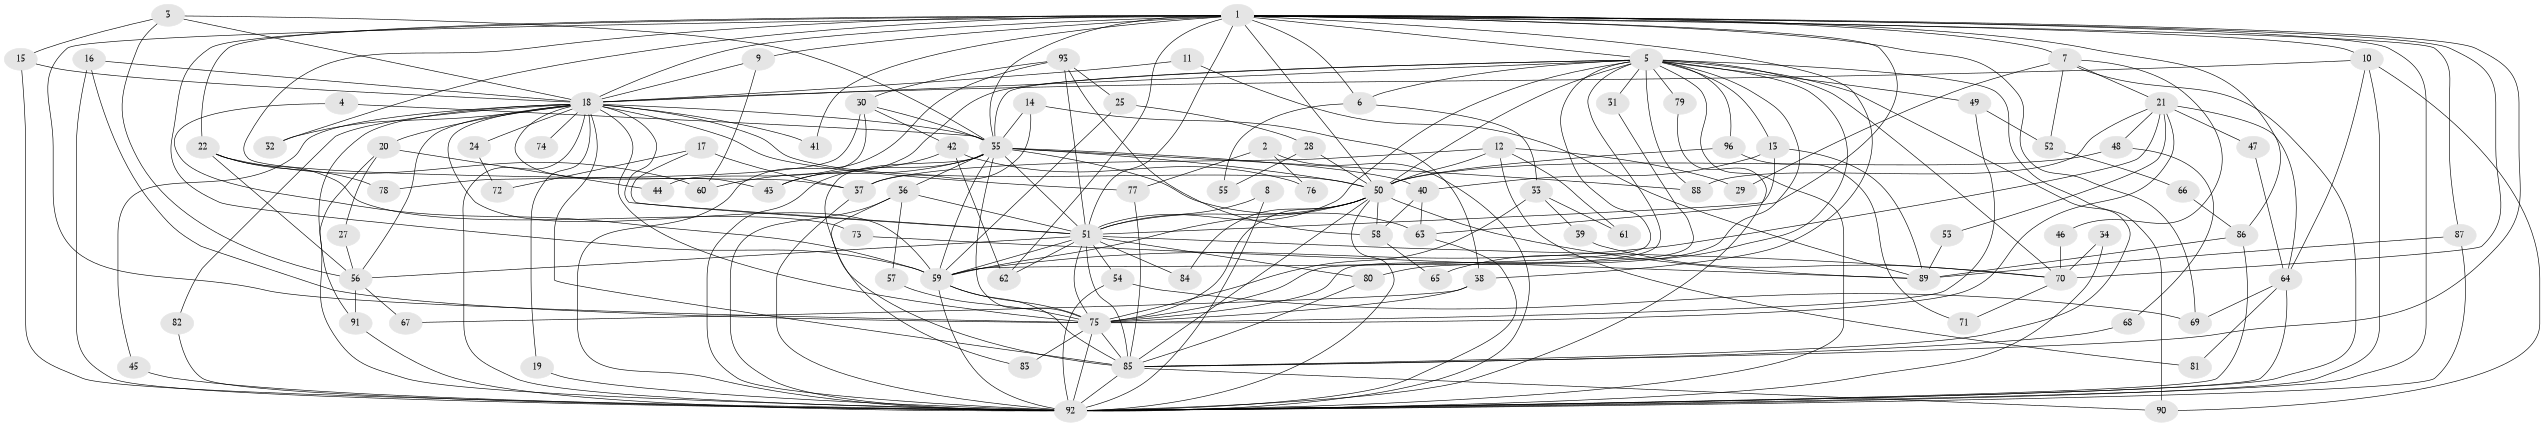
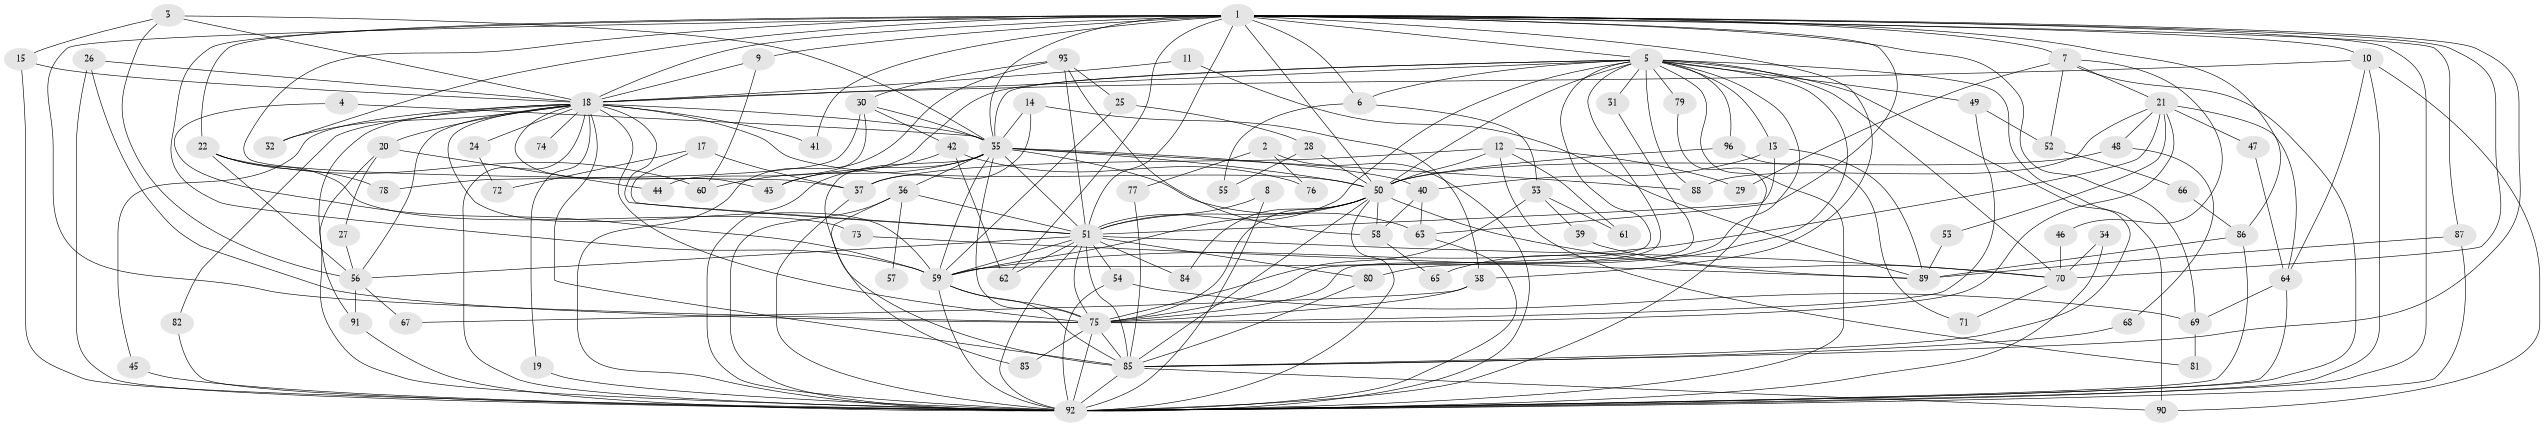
(89, 59) -> (89, 59)
(790, 162) -> none
(991, 305) -> none
(2240, 323) -> (2195, 345)
none -> (1012, 333)
